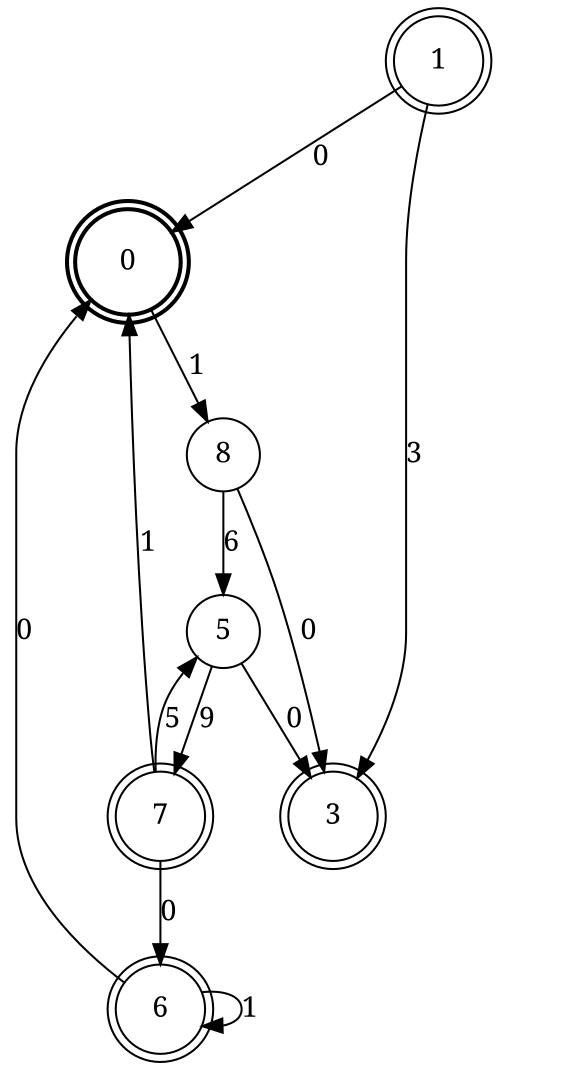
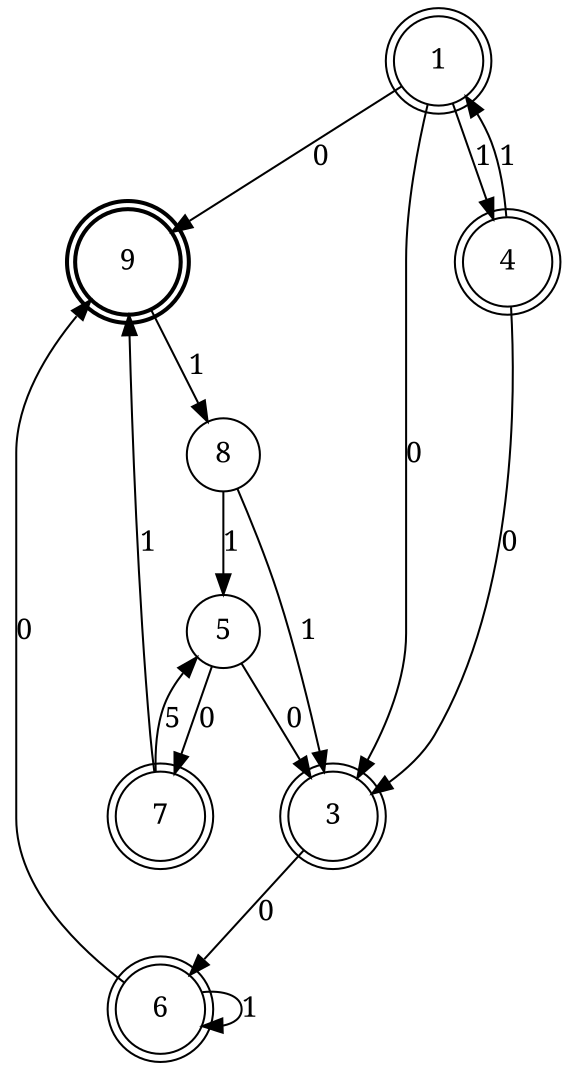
(128, 262) -> (128, 262)
none -> (508, 262)
(414, 455) -> (414, 455)
(231, 543) -> (231, 543)
(309, 632) -> (309, 632)
(207, 720) -> (207, 720)
(160, 902) -> (254, 905)
